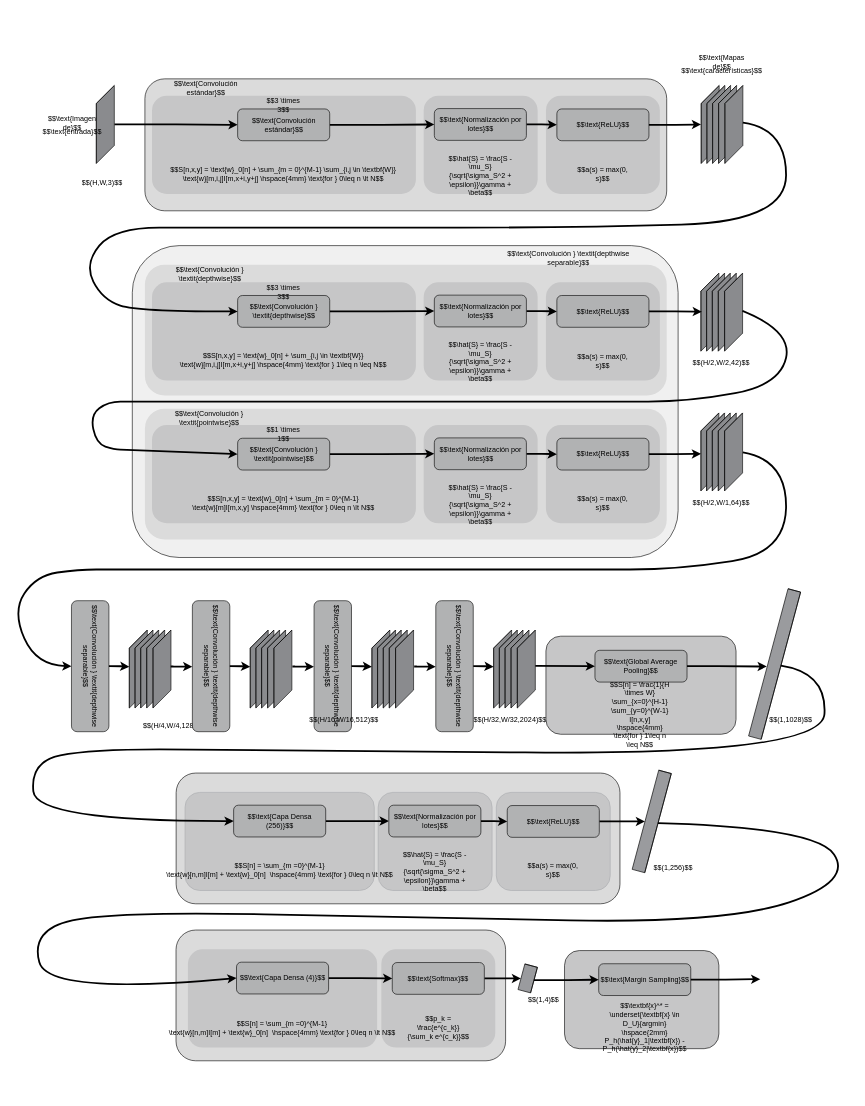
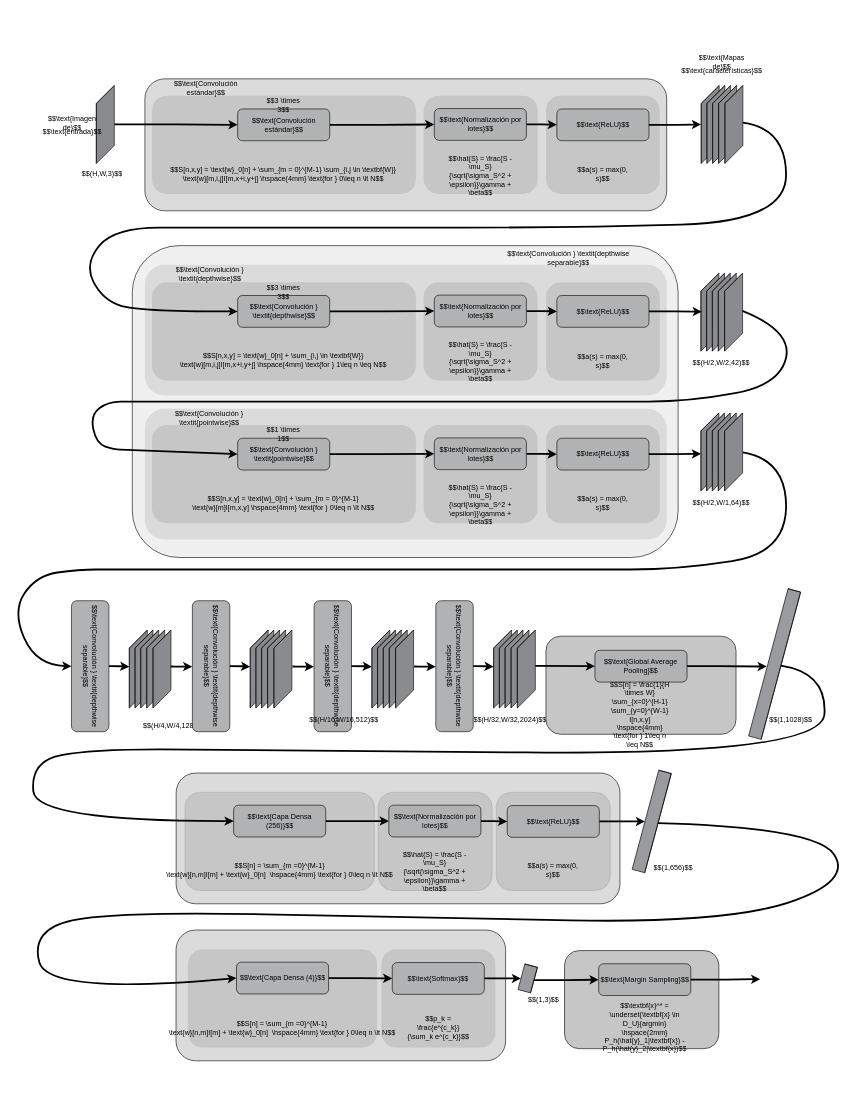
(102, 183) -> (102, 174)
(674, 869) -> (674, 869)
(544, 1000) -> (544, 1000)
